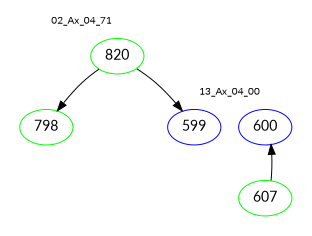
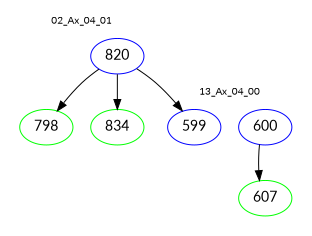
(82, 21) -> (82, 21)
(117, 56) -> (117, 56)
none -> (117, 127)
(272, 168) -> (259, 158)
